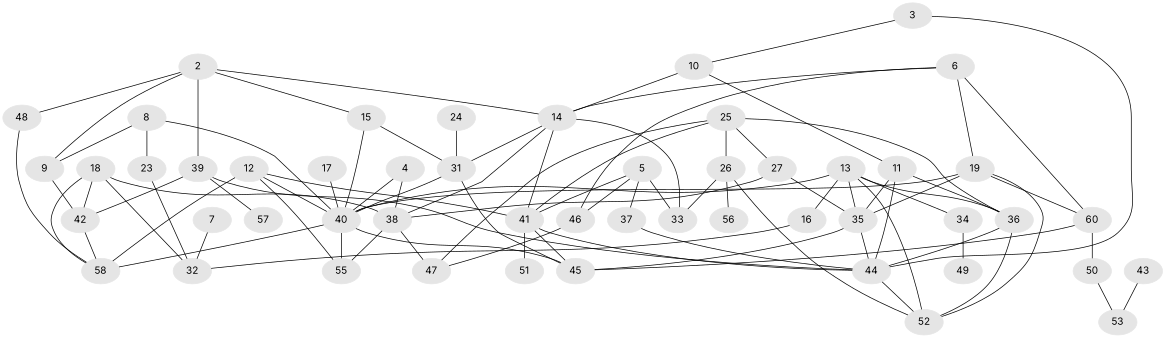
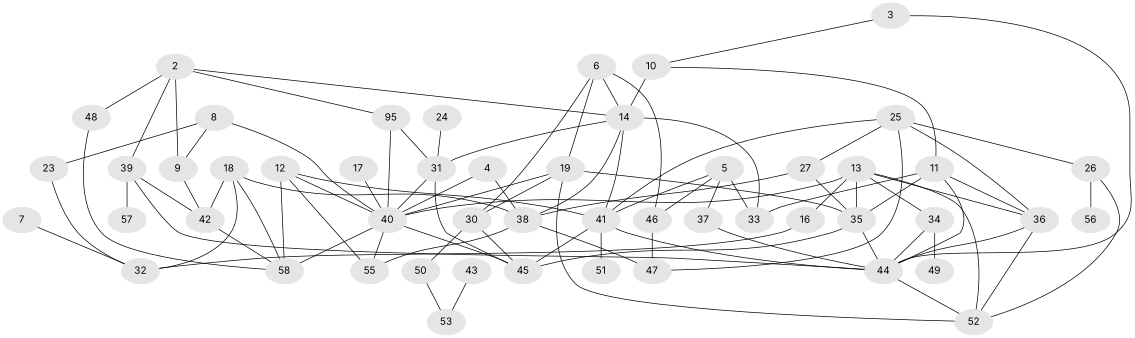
(366, 118) -> (391, 118)
(698, 199) -> (842, 191)
(1092, 220) -> (472, 220)
none -> (909, 245)
